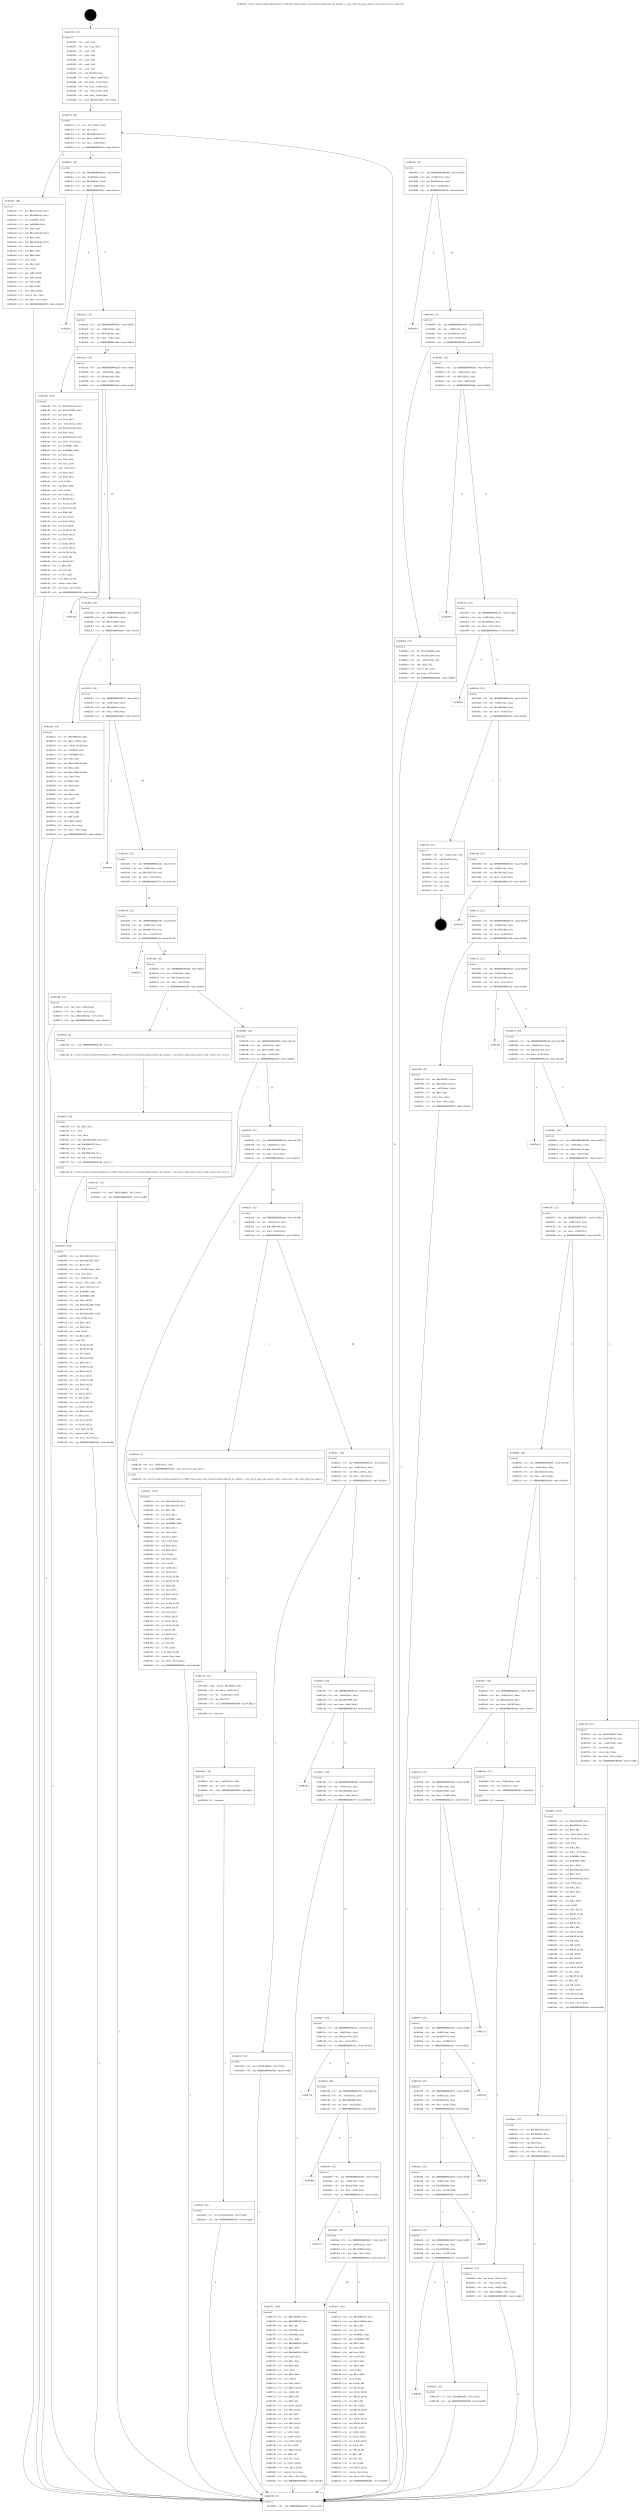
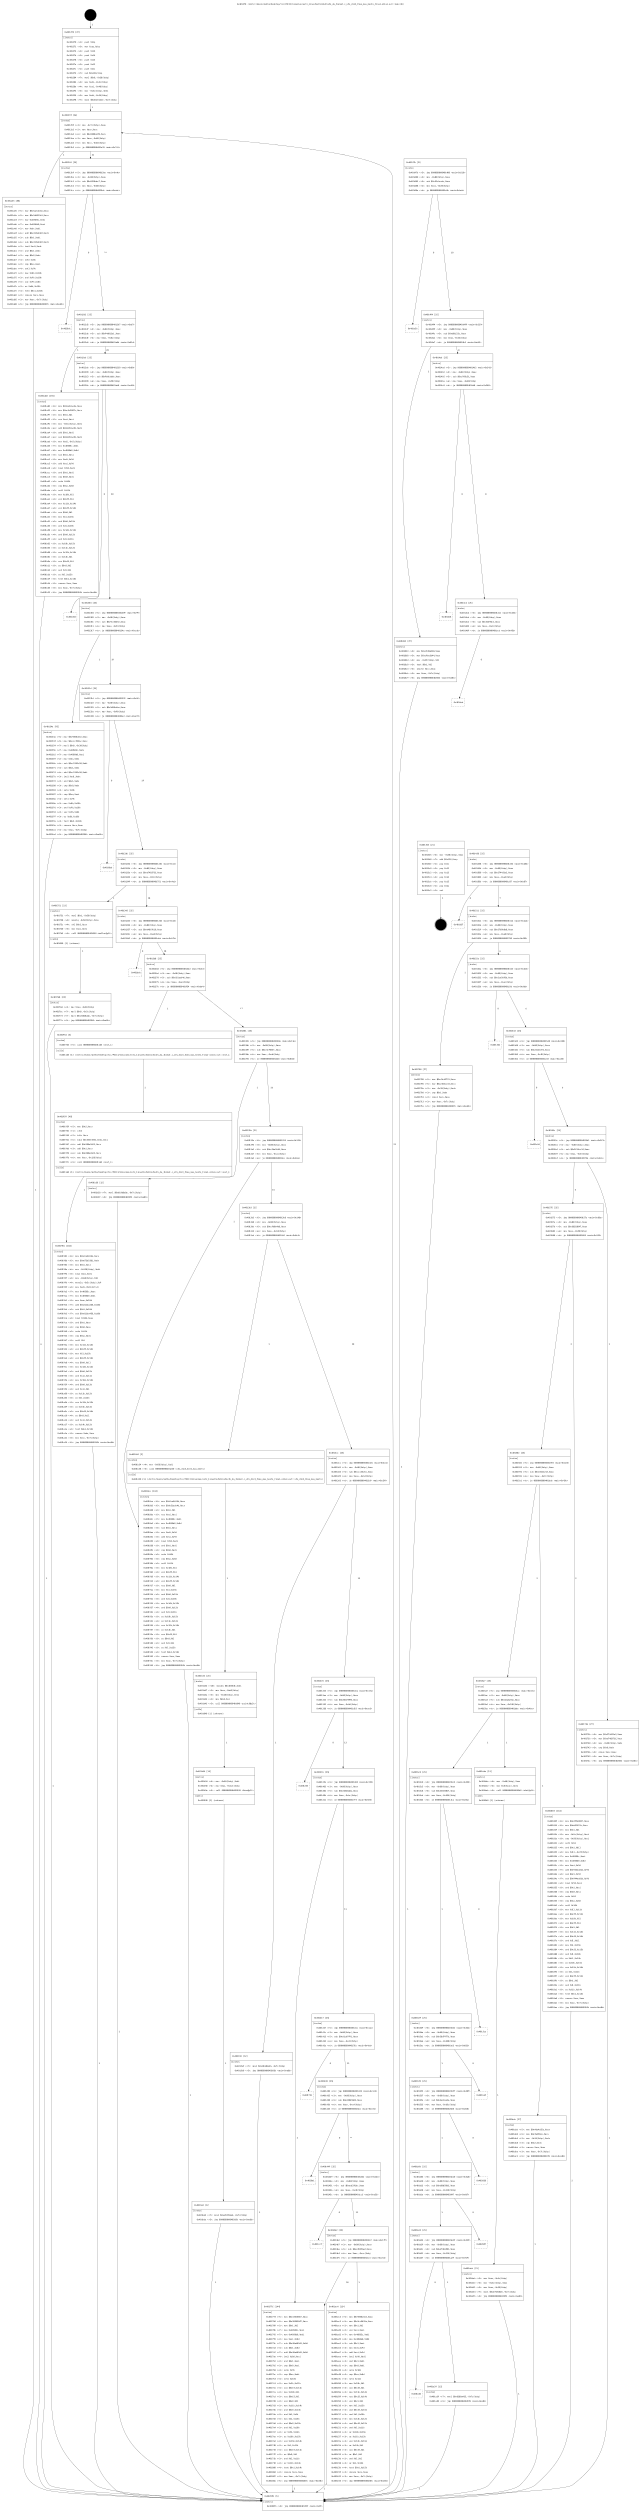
(498, 702) -> none
none -> (81, 925)
